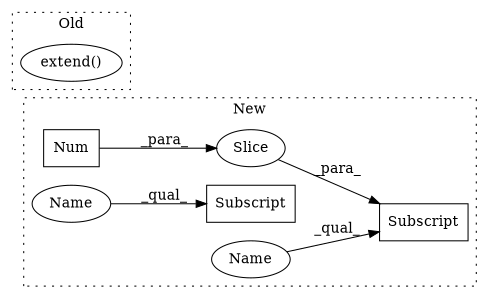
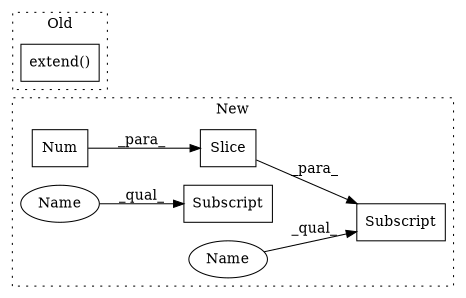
(71, 63) -> (60, 63)
(251, 148) -> (228, 148)
